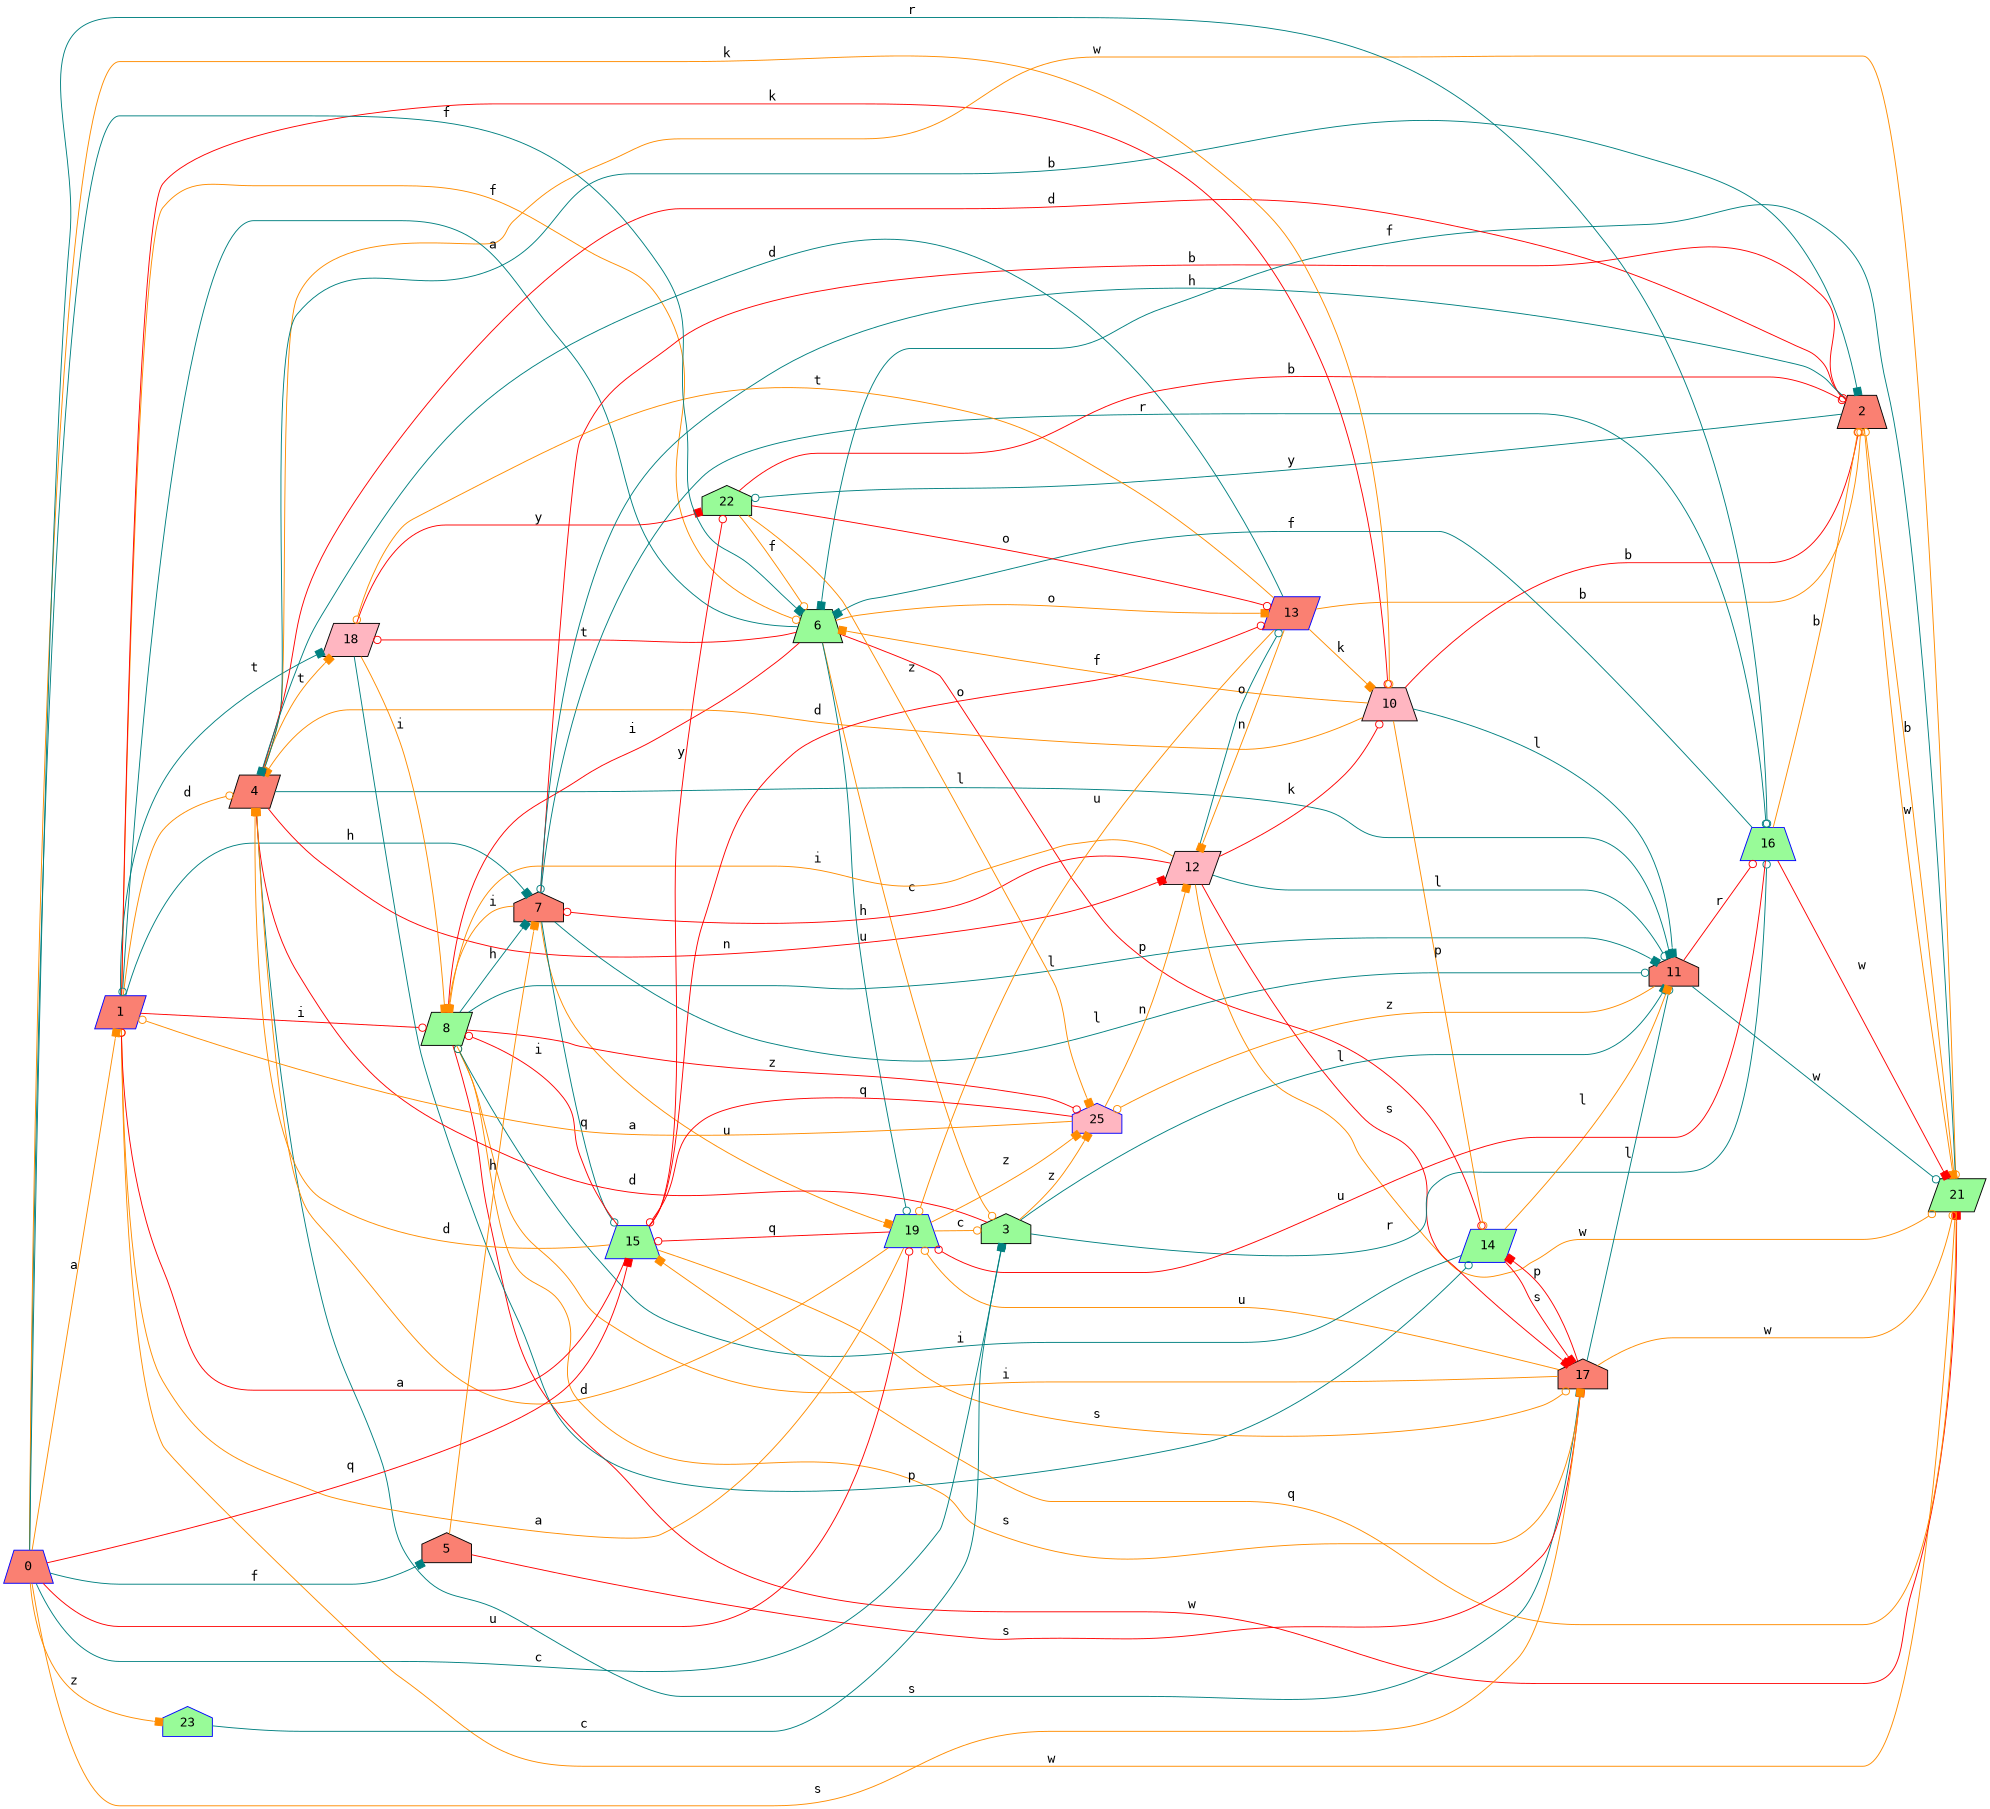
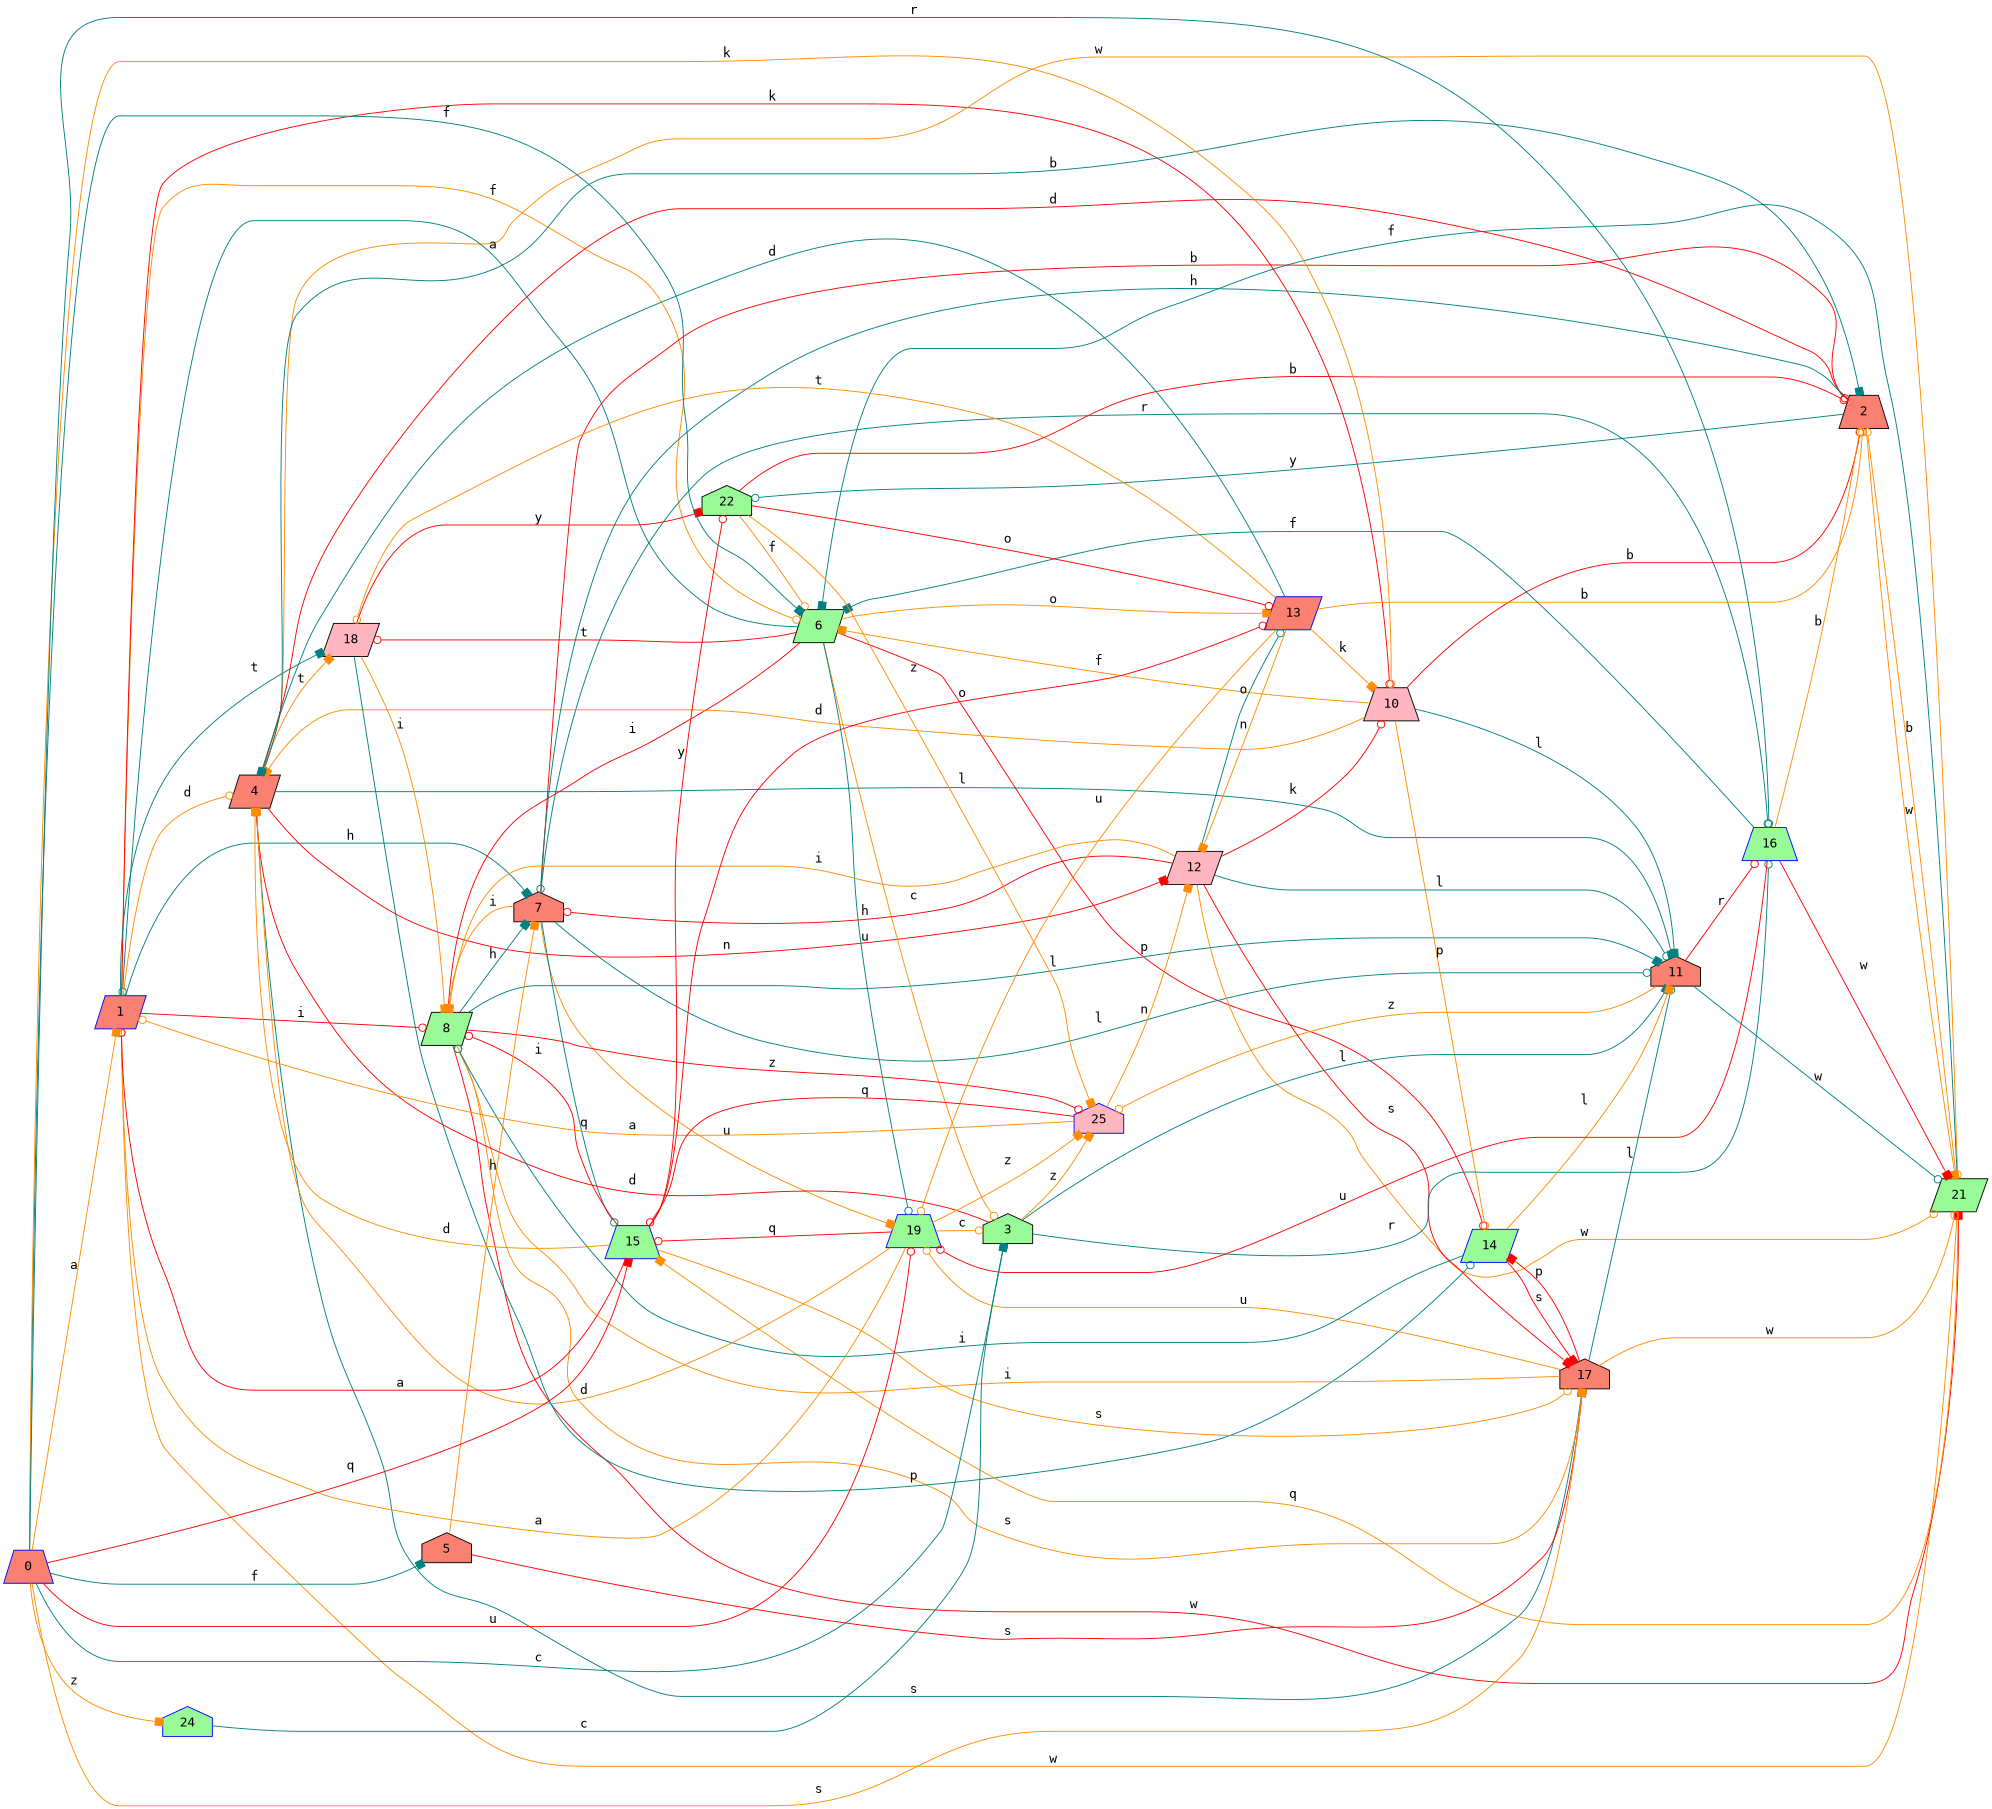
(818, 626) -> (819, 626)
(188, 1723) -> (188, 1723)
